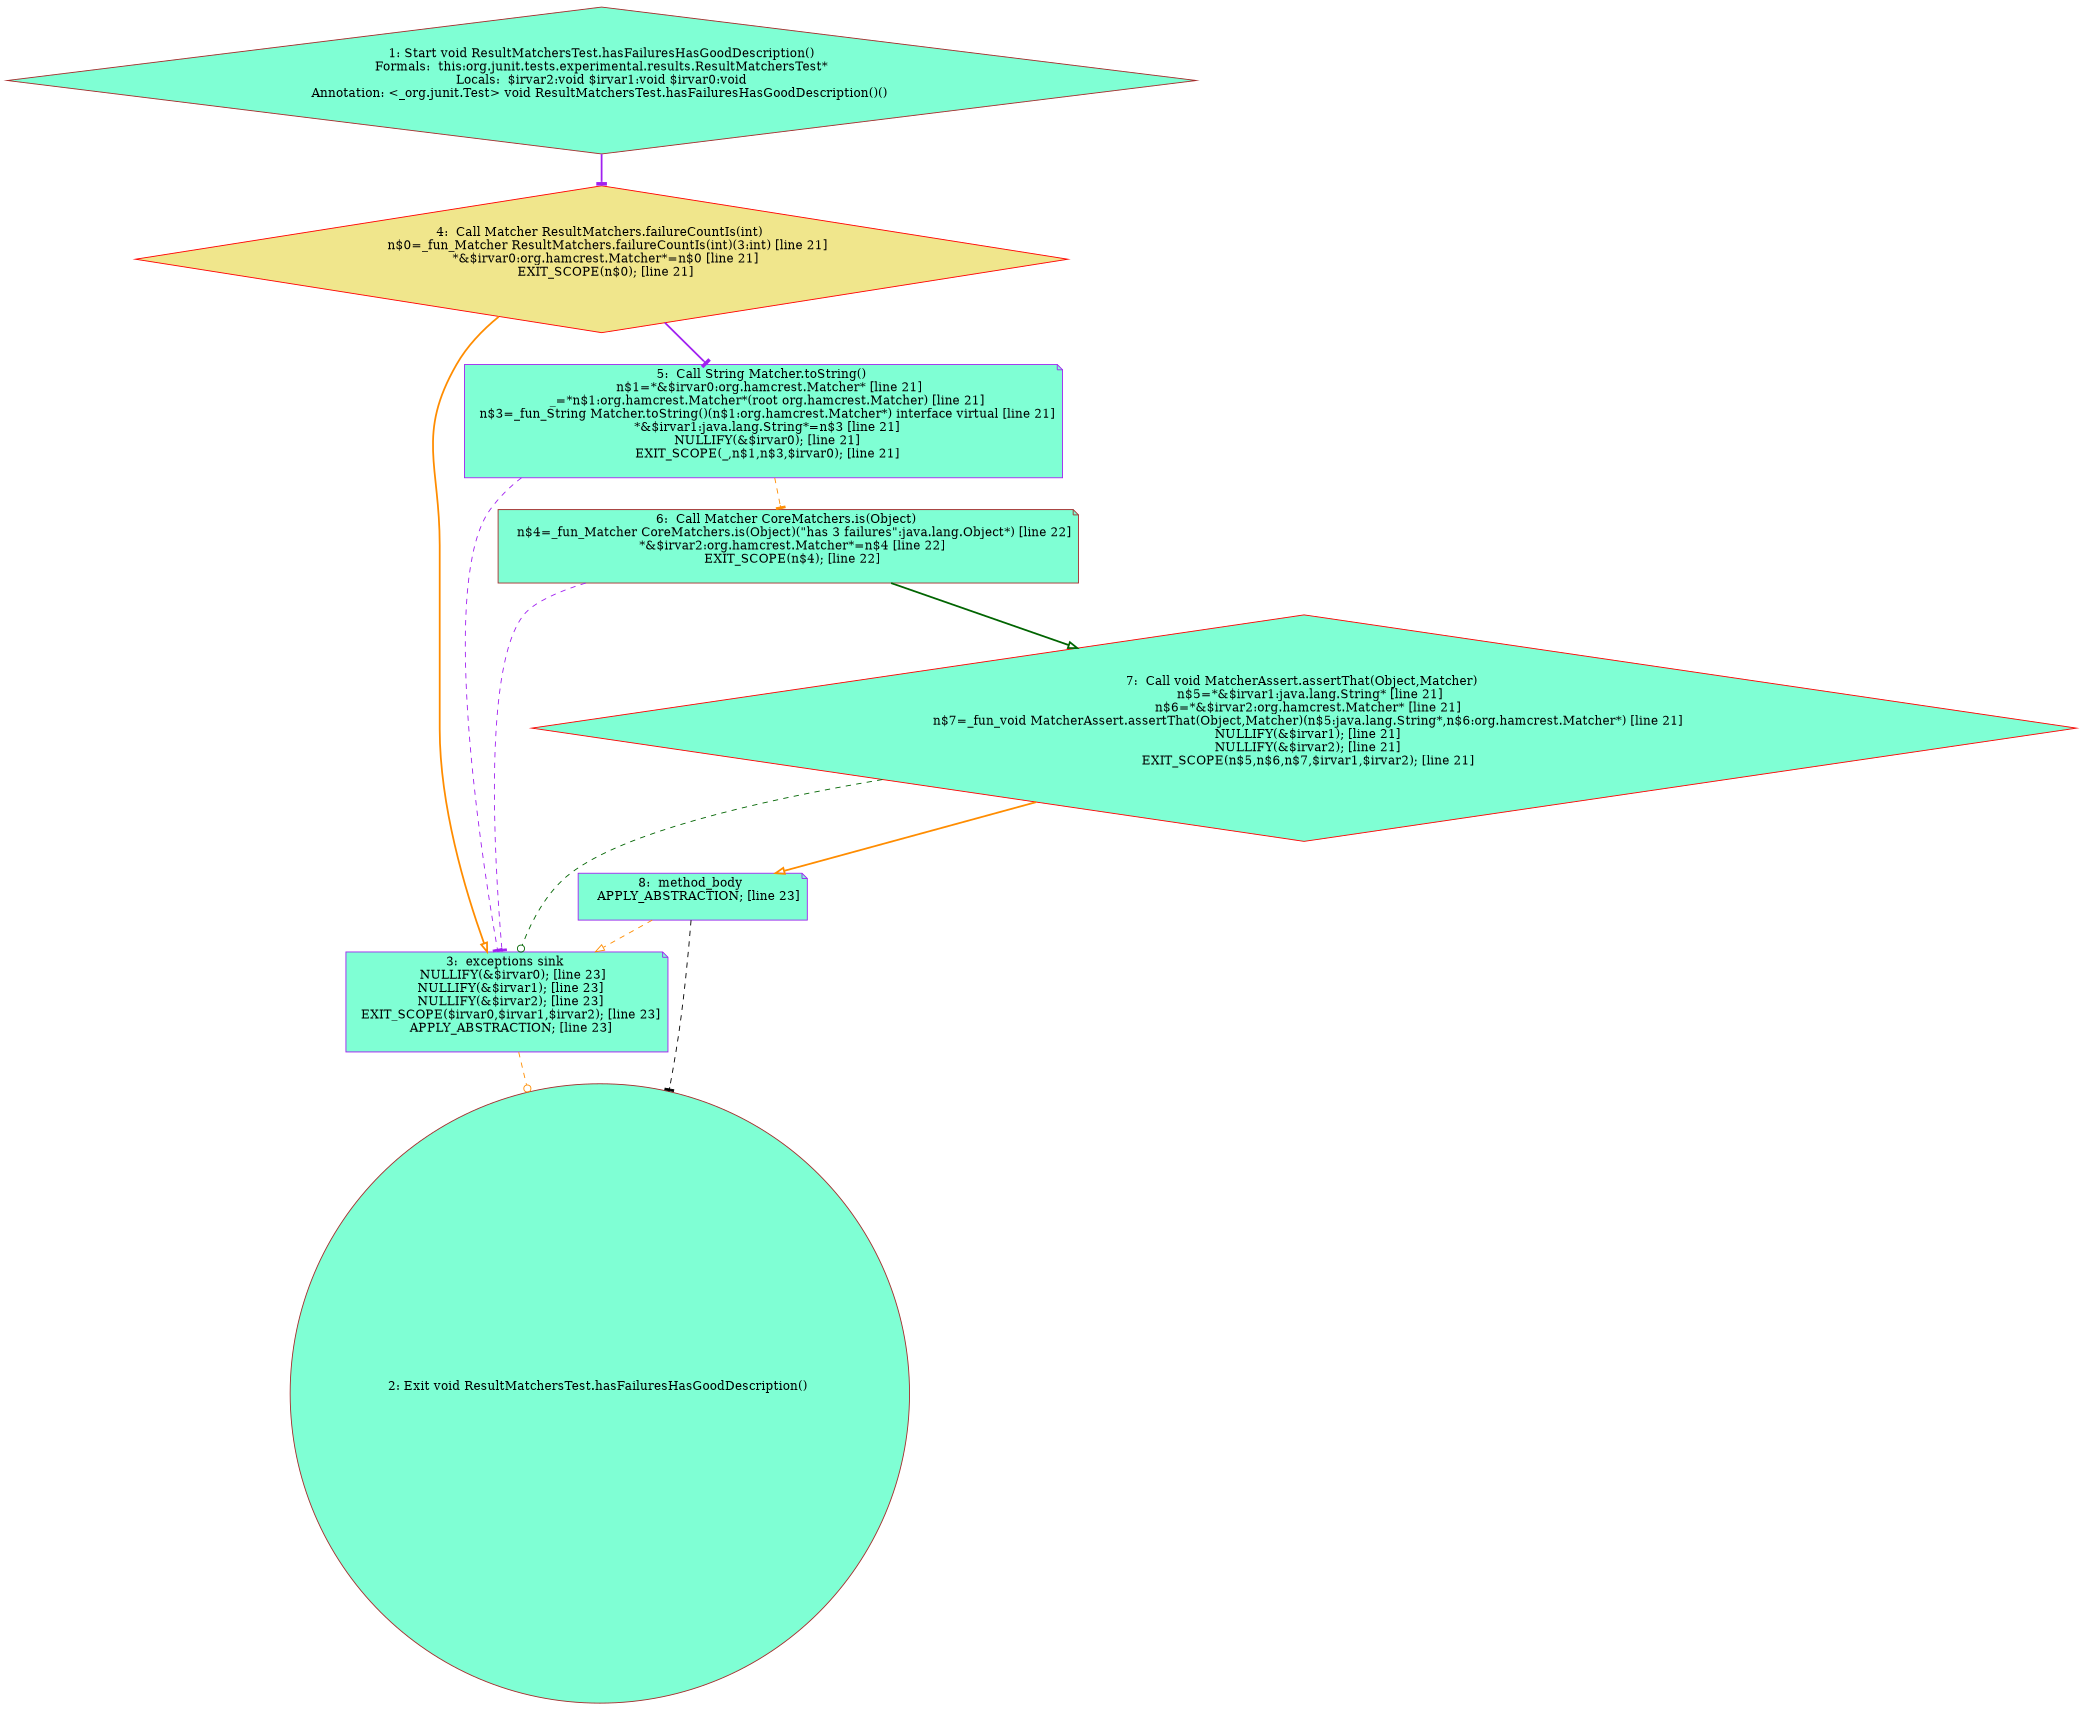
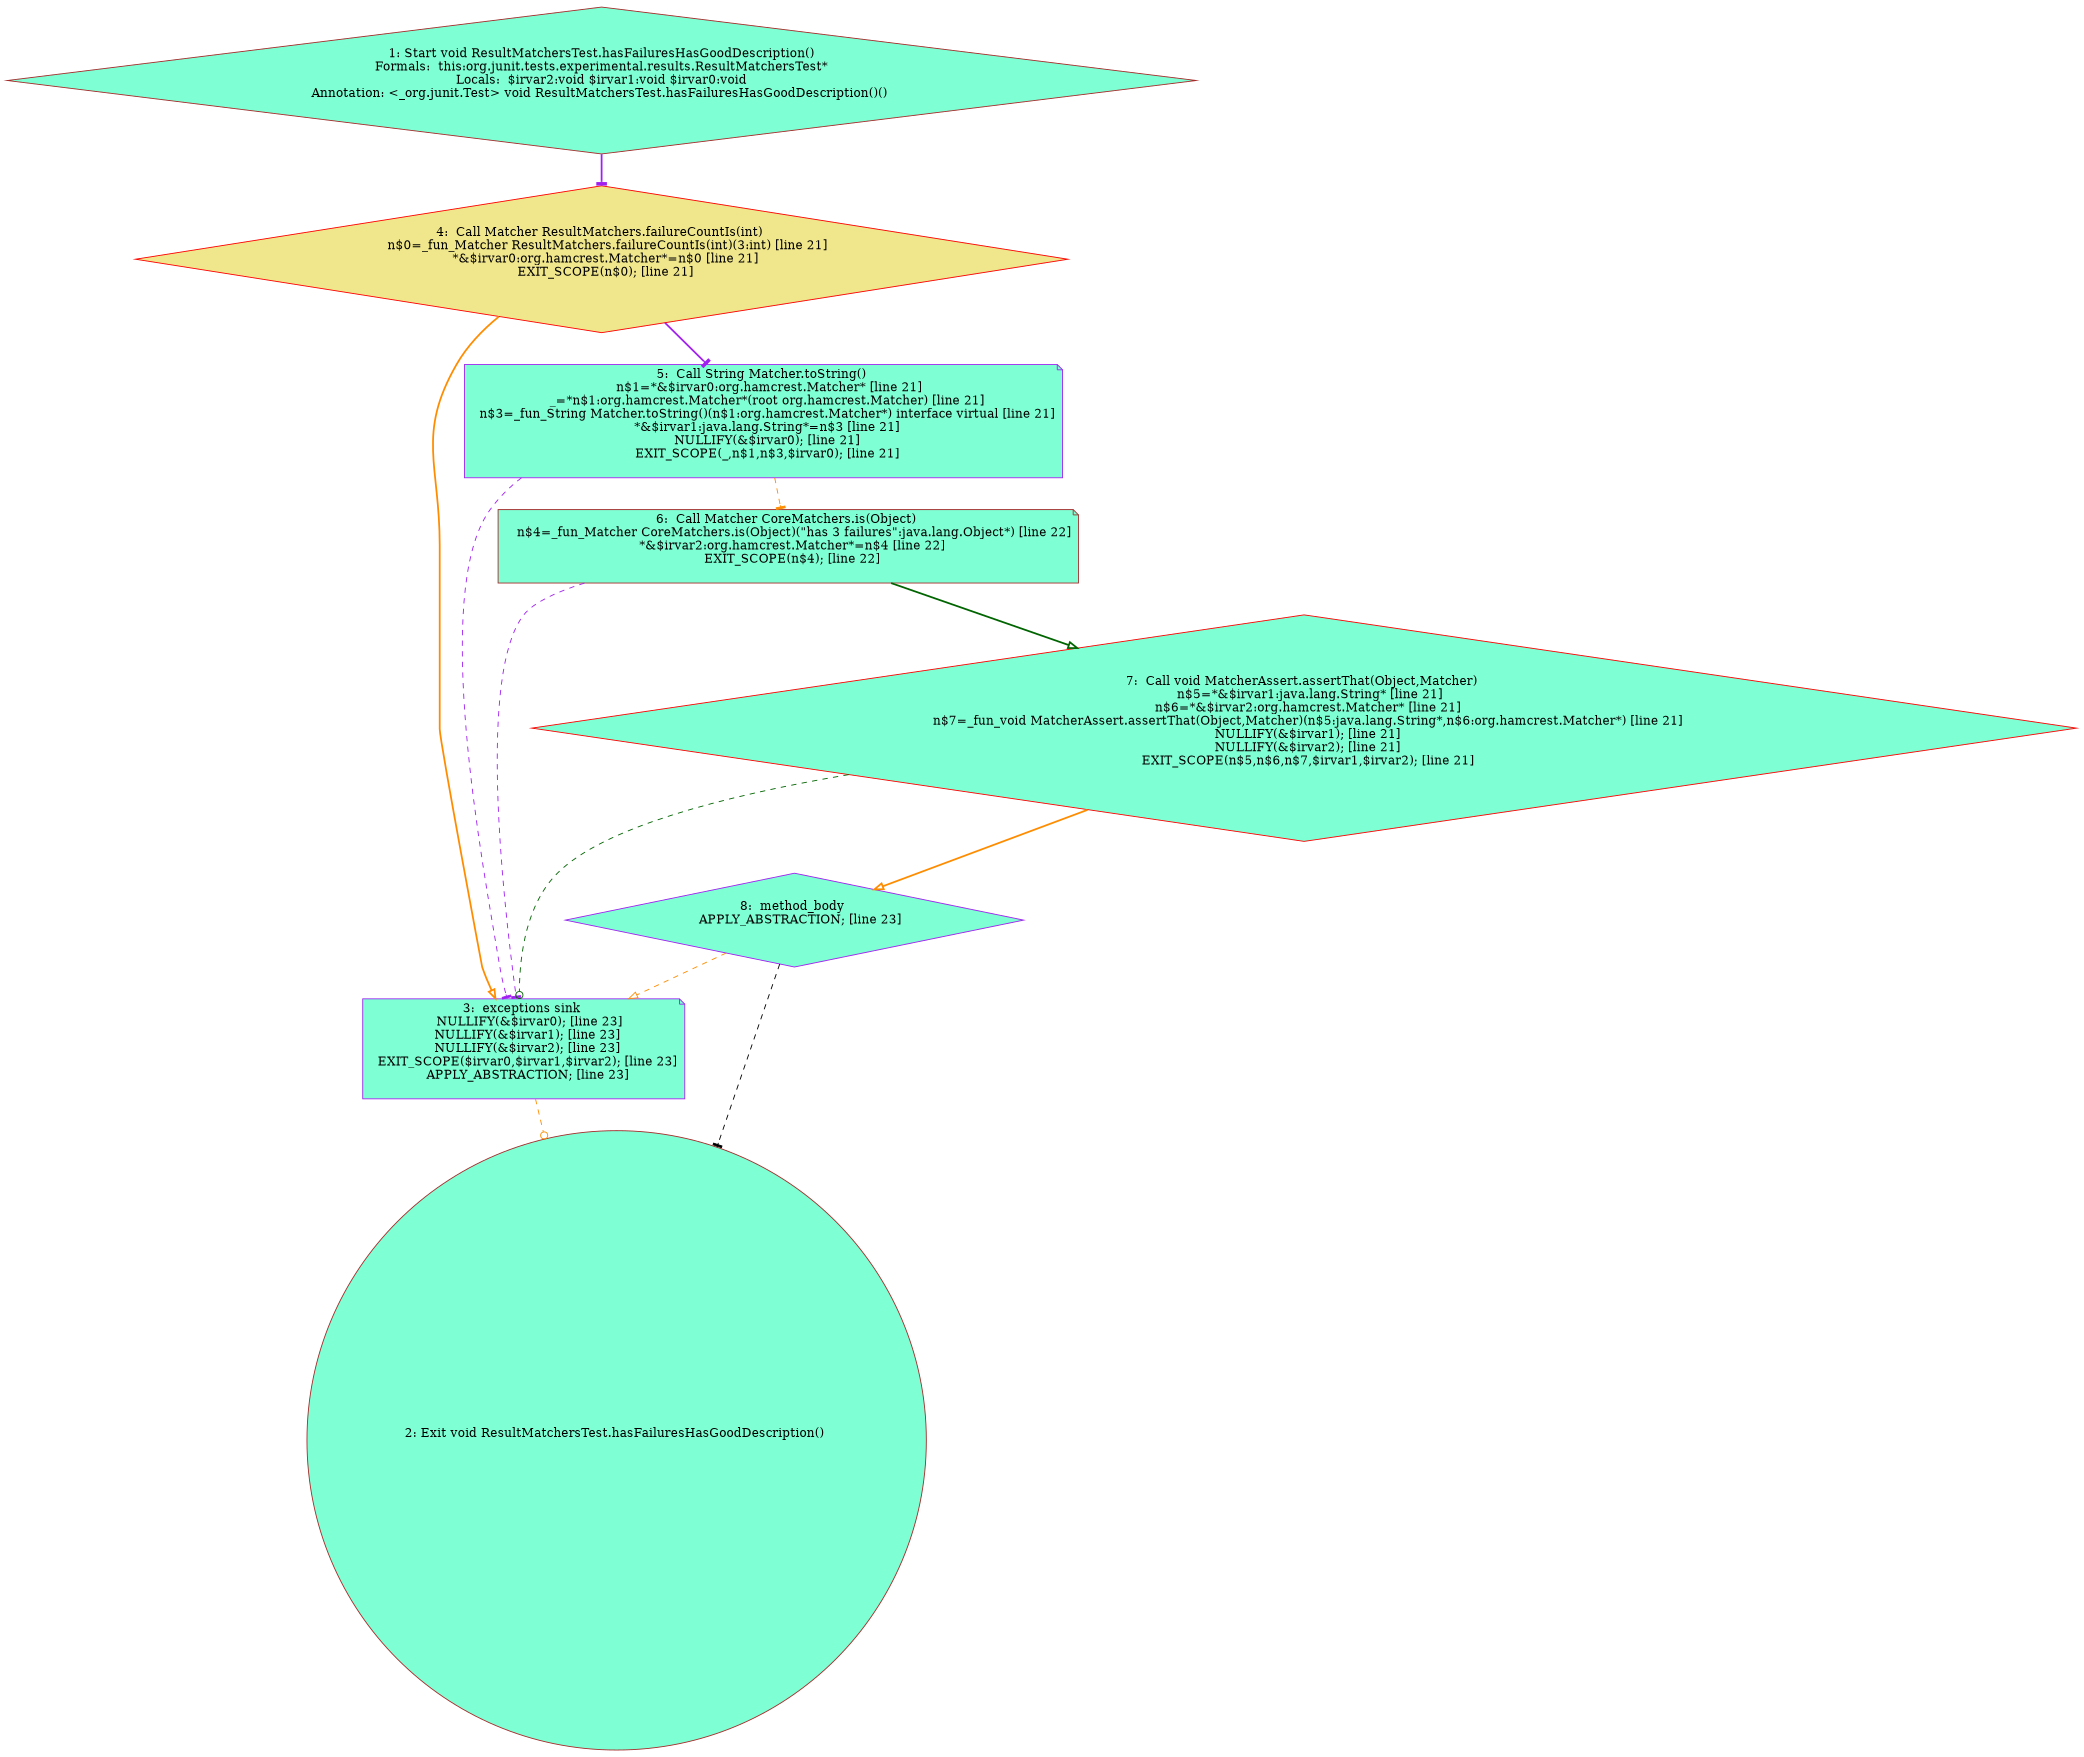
(693, 897) -> (794, 920)
